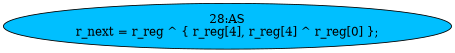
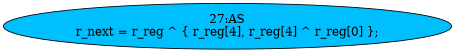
(227, 26) -> (227, 26)
